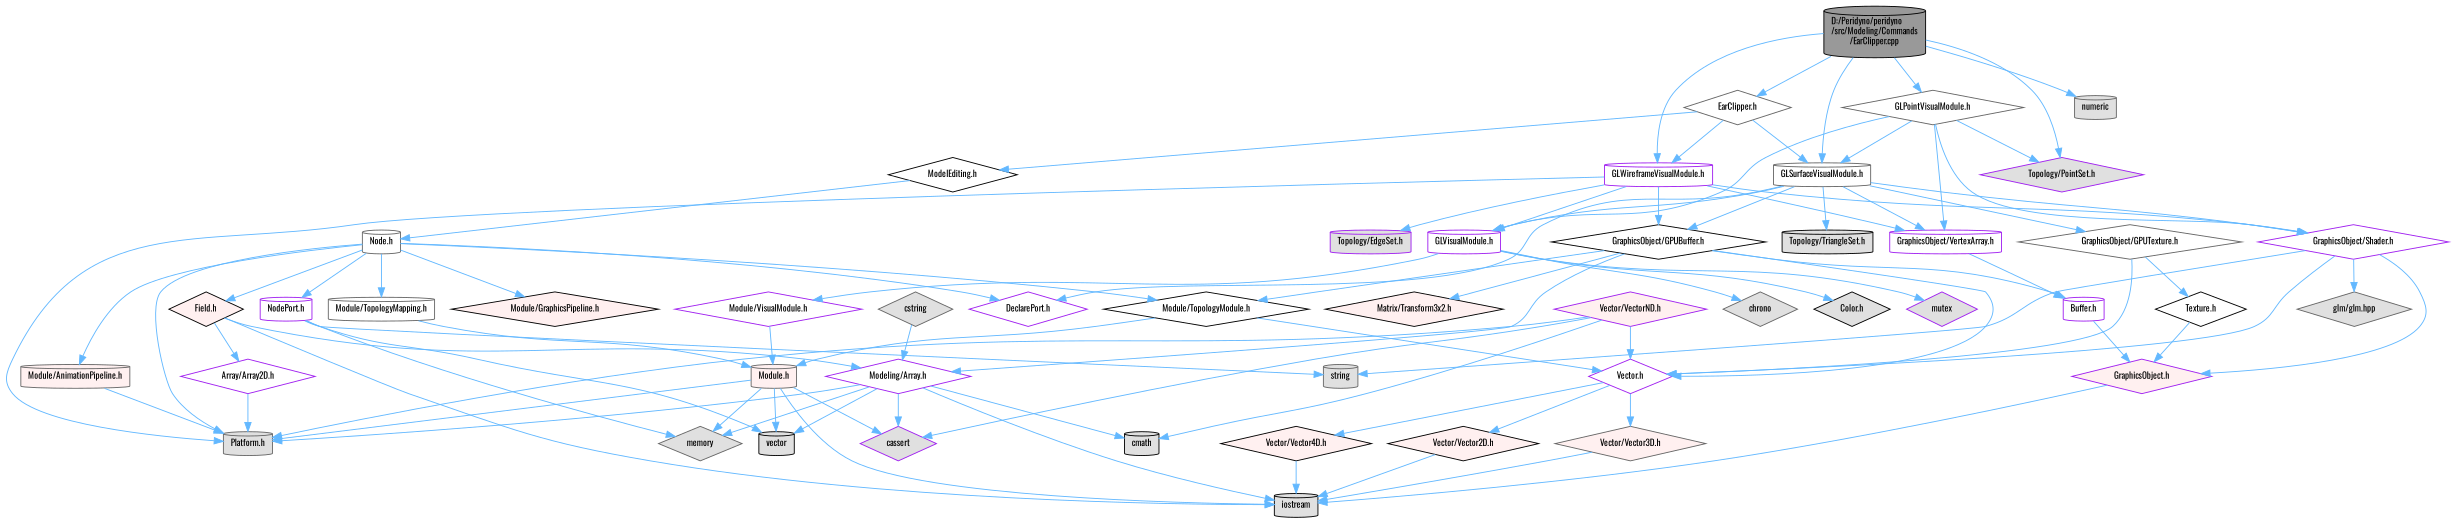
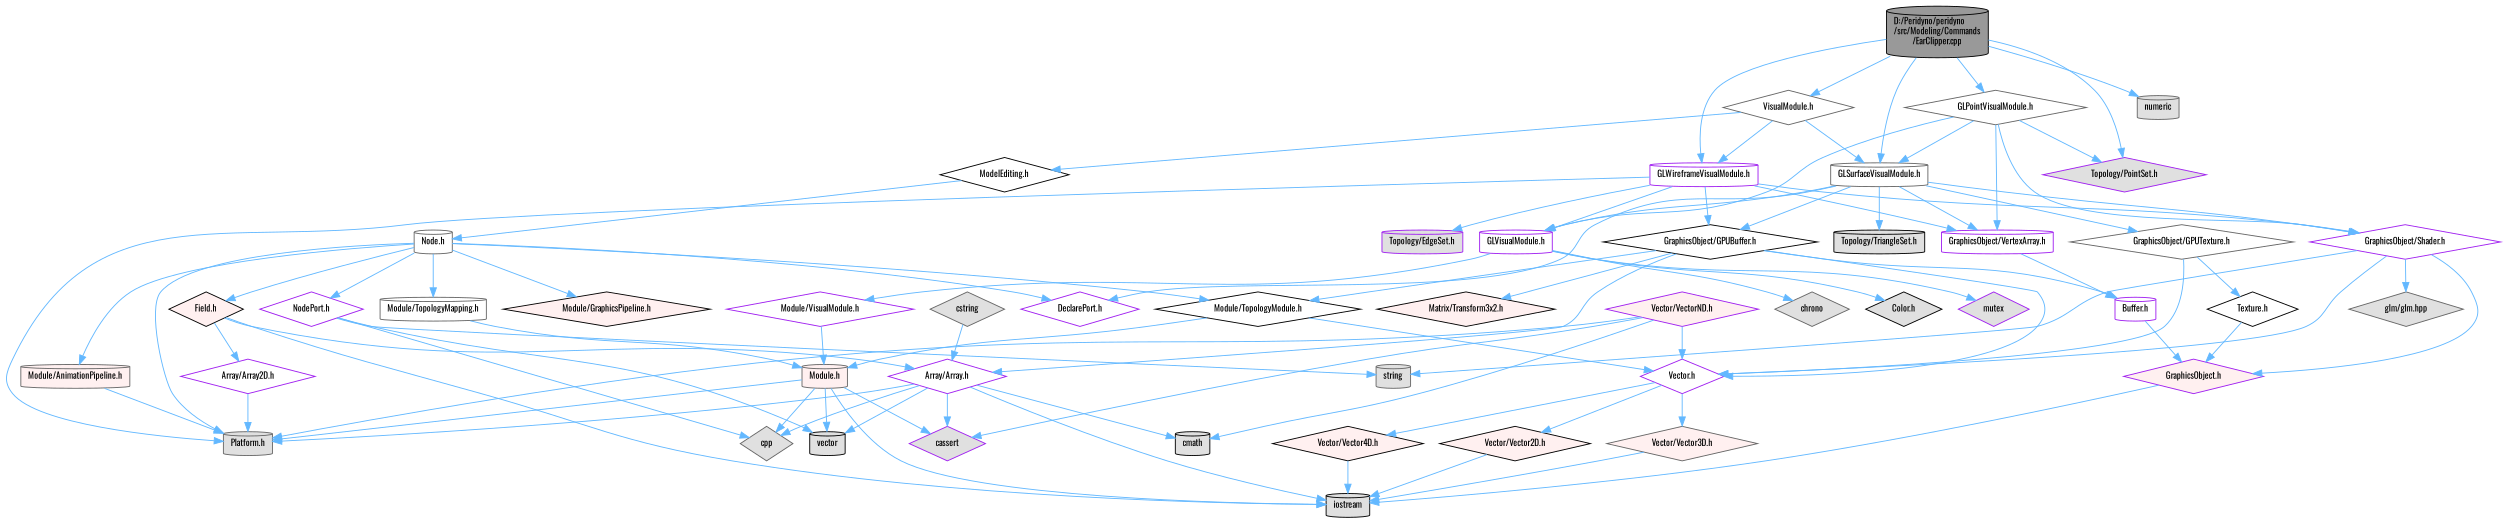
(1738, 108) -> (1788, 108)
(286, 309) -> (312, 309)
(898, 376) -> (947, 376)
(700, 444) -> (767, 444)
